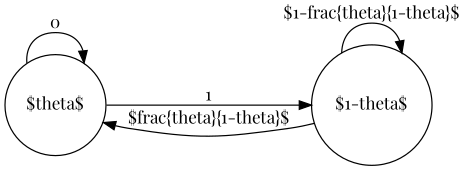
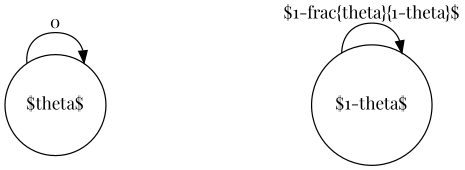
(203, 105) -> none
(215, 136) -> none
